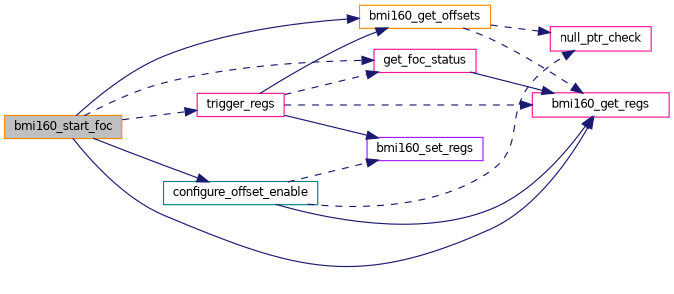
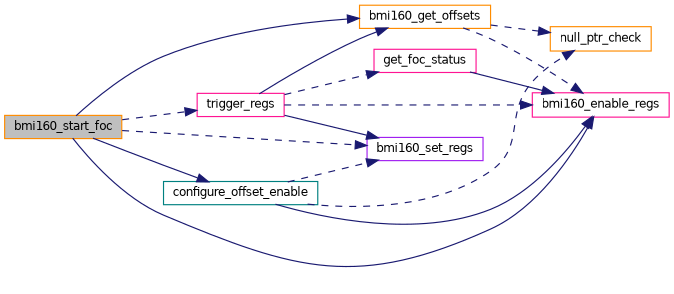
(601, 39) -> (601, 39)
(219, 72) -> (239, 138)
(601, 105) -> (601, 105)
